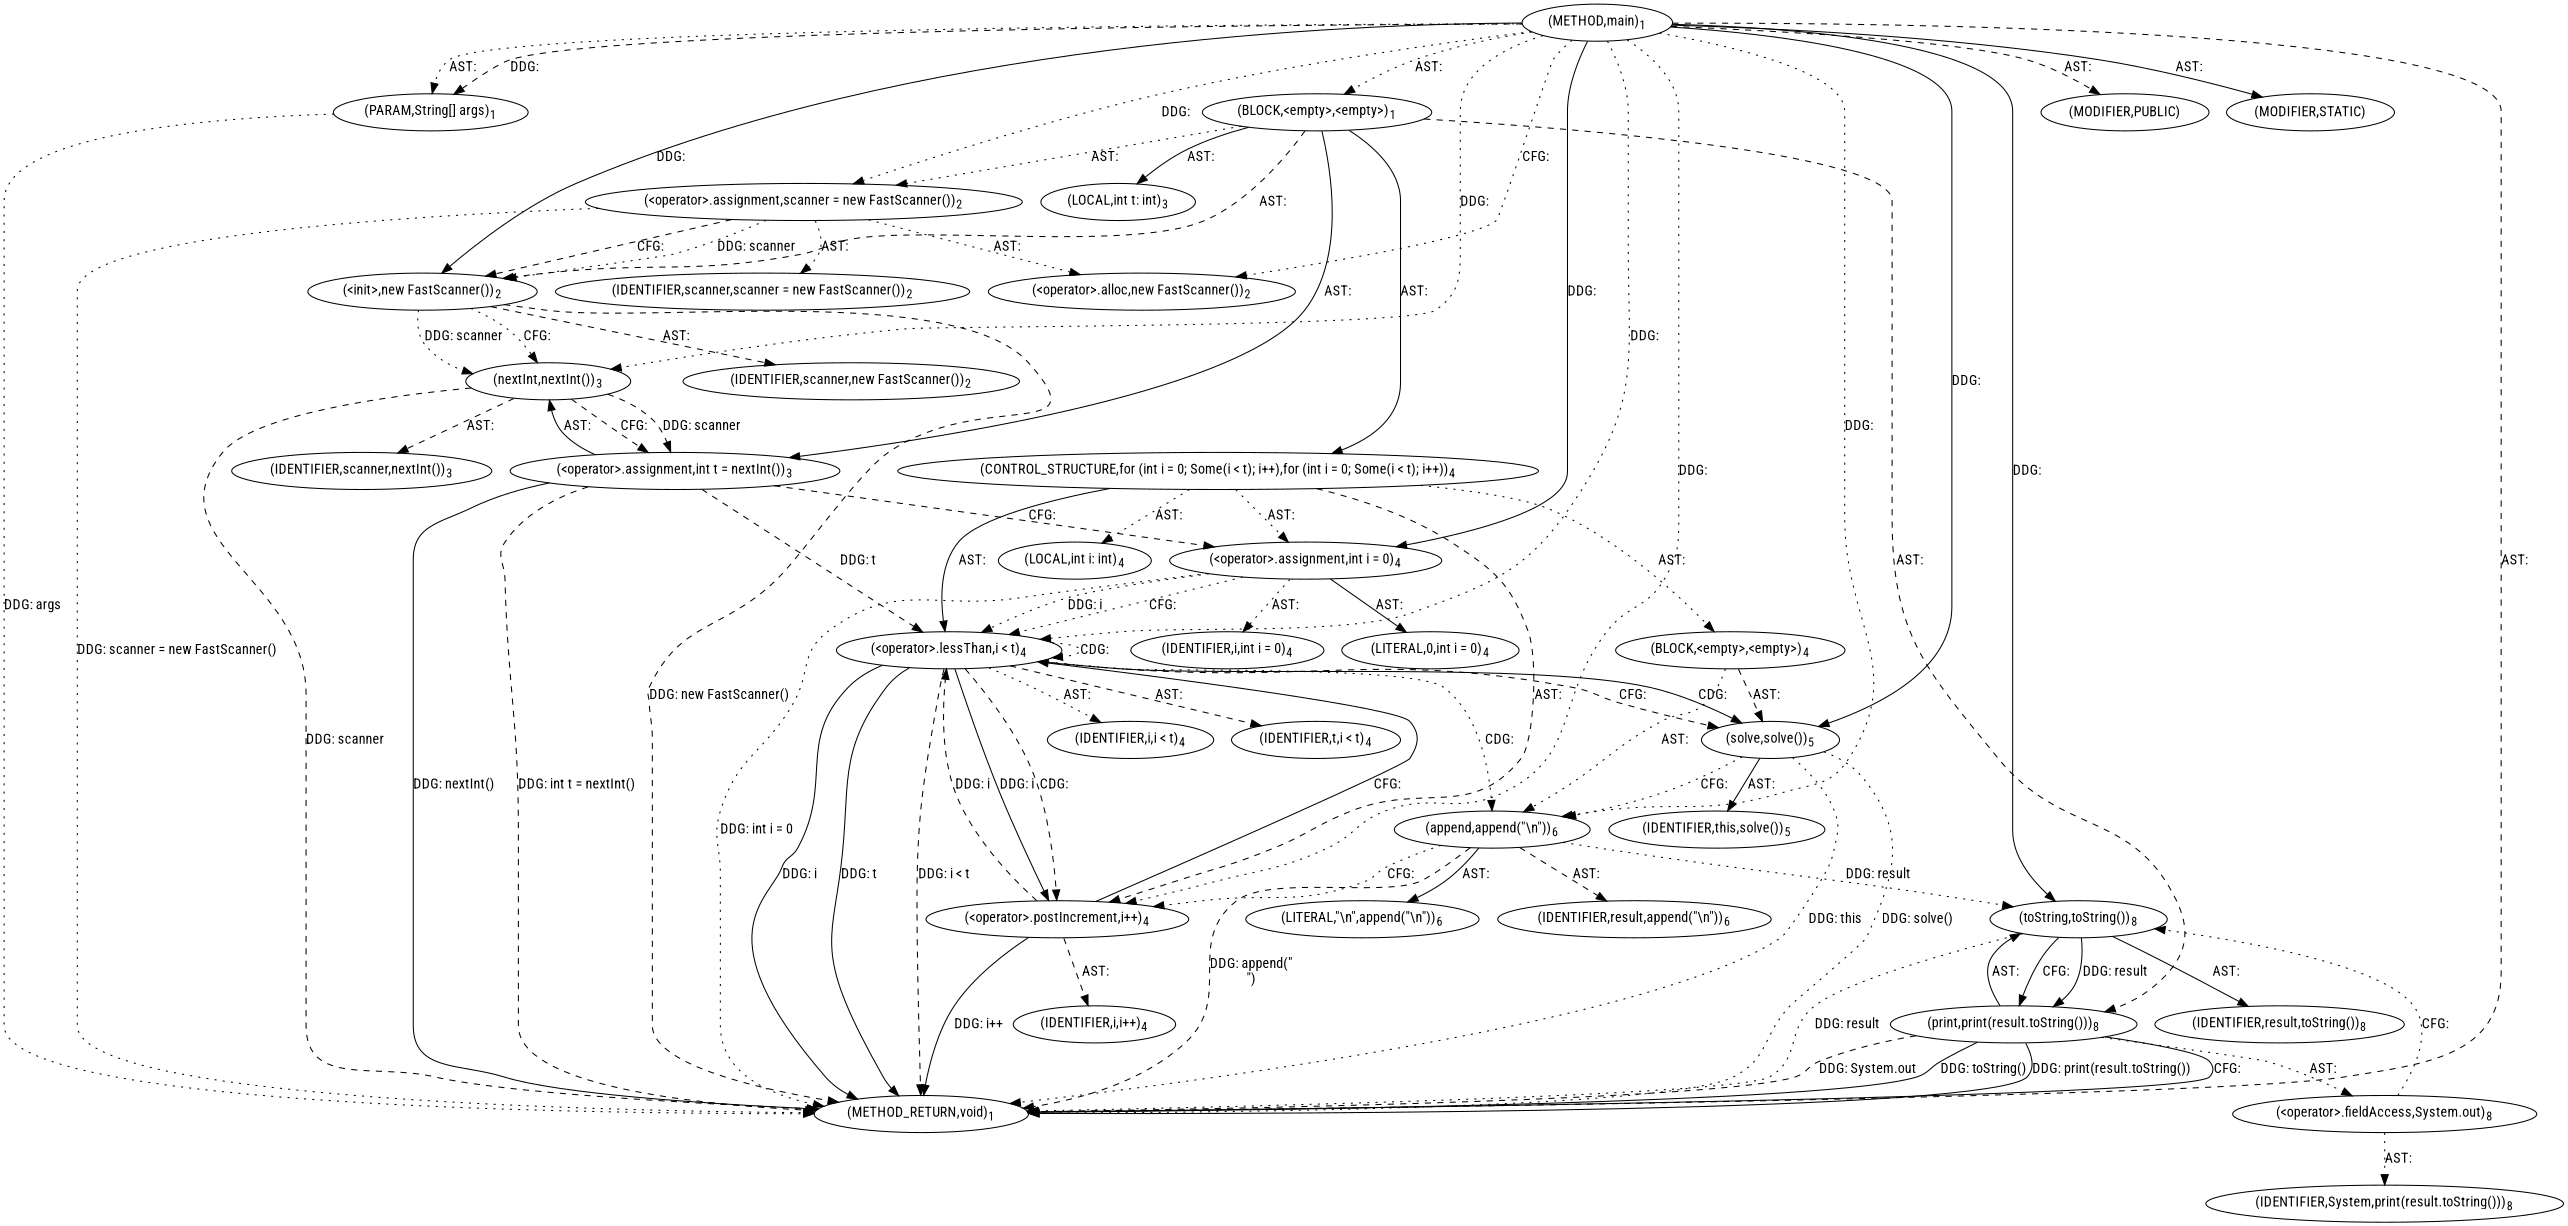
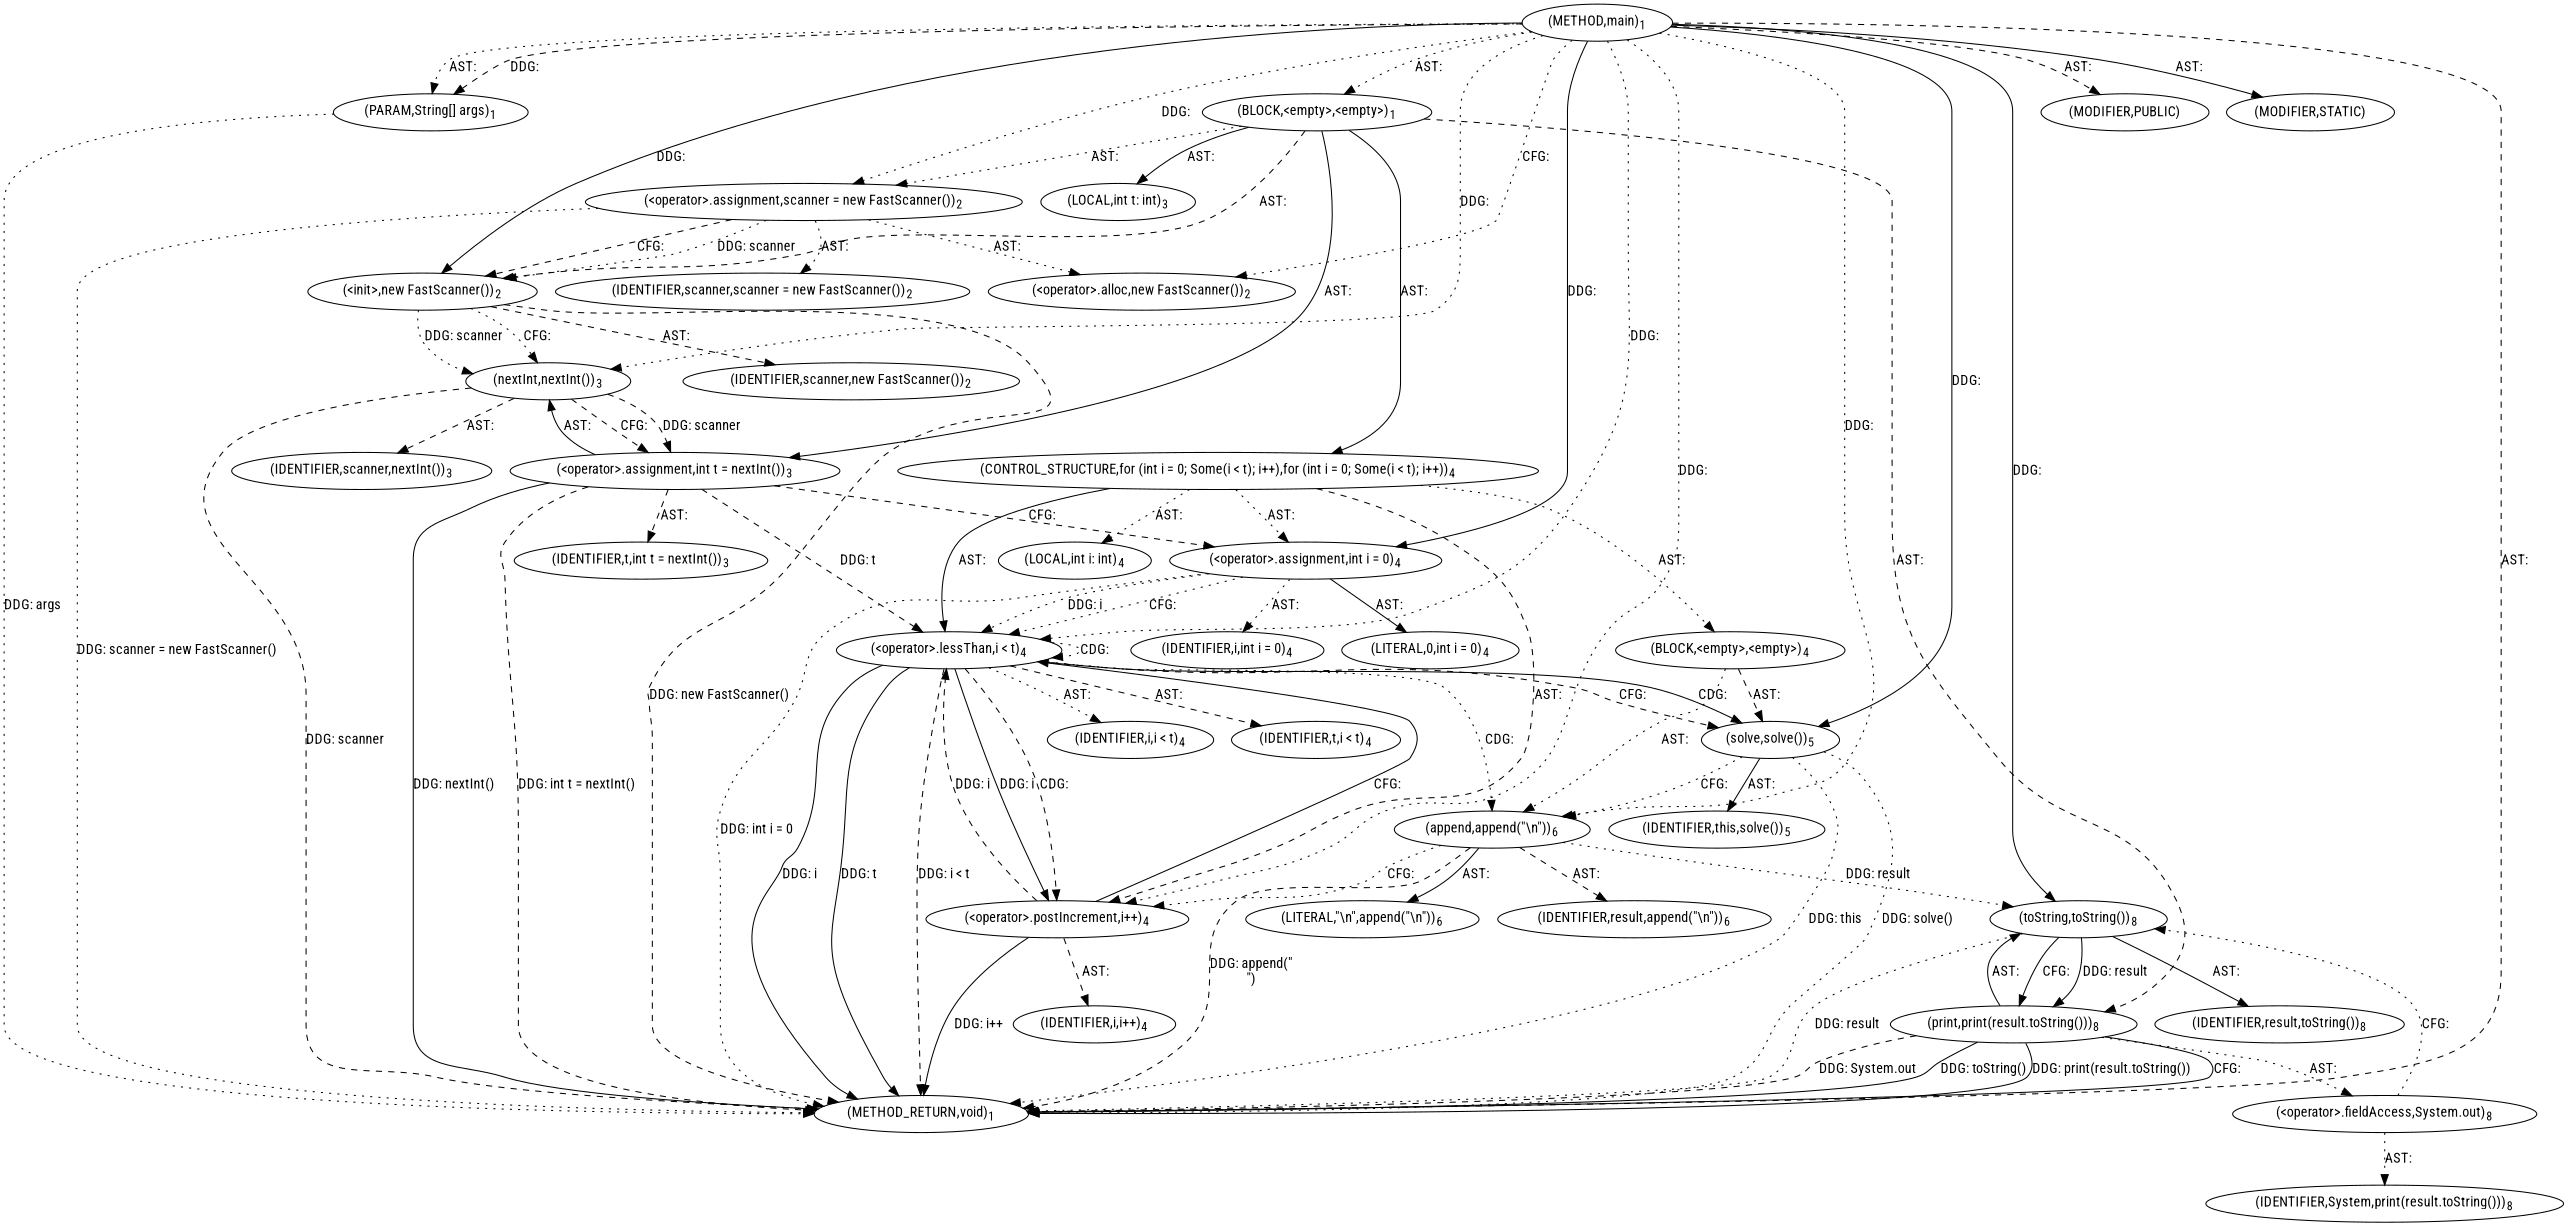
none -> (641, 561)
